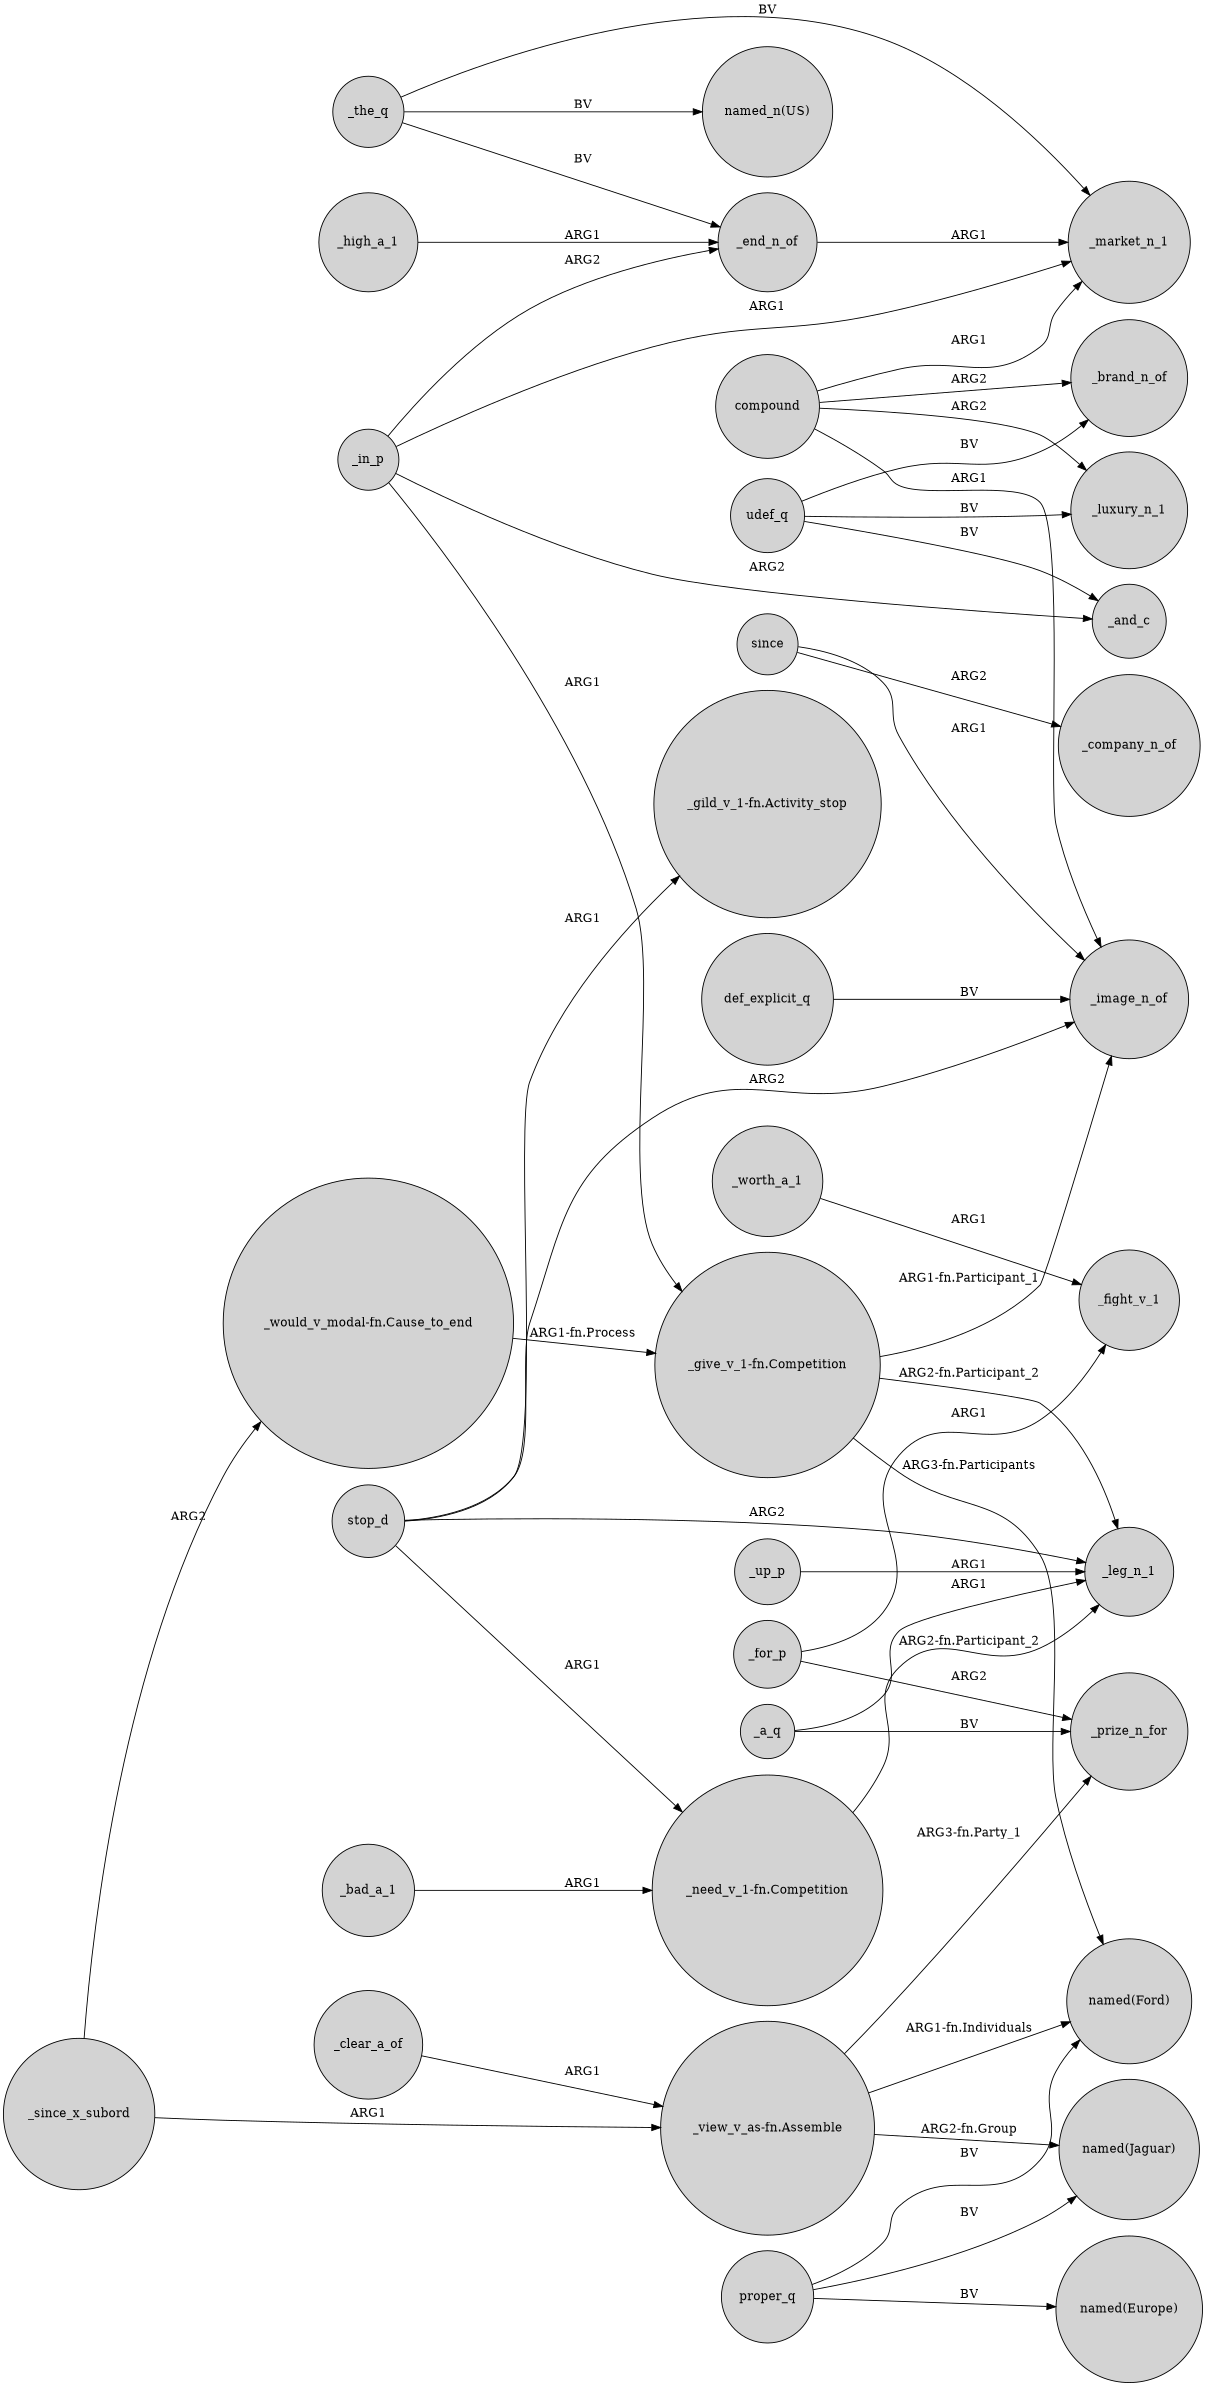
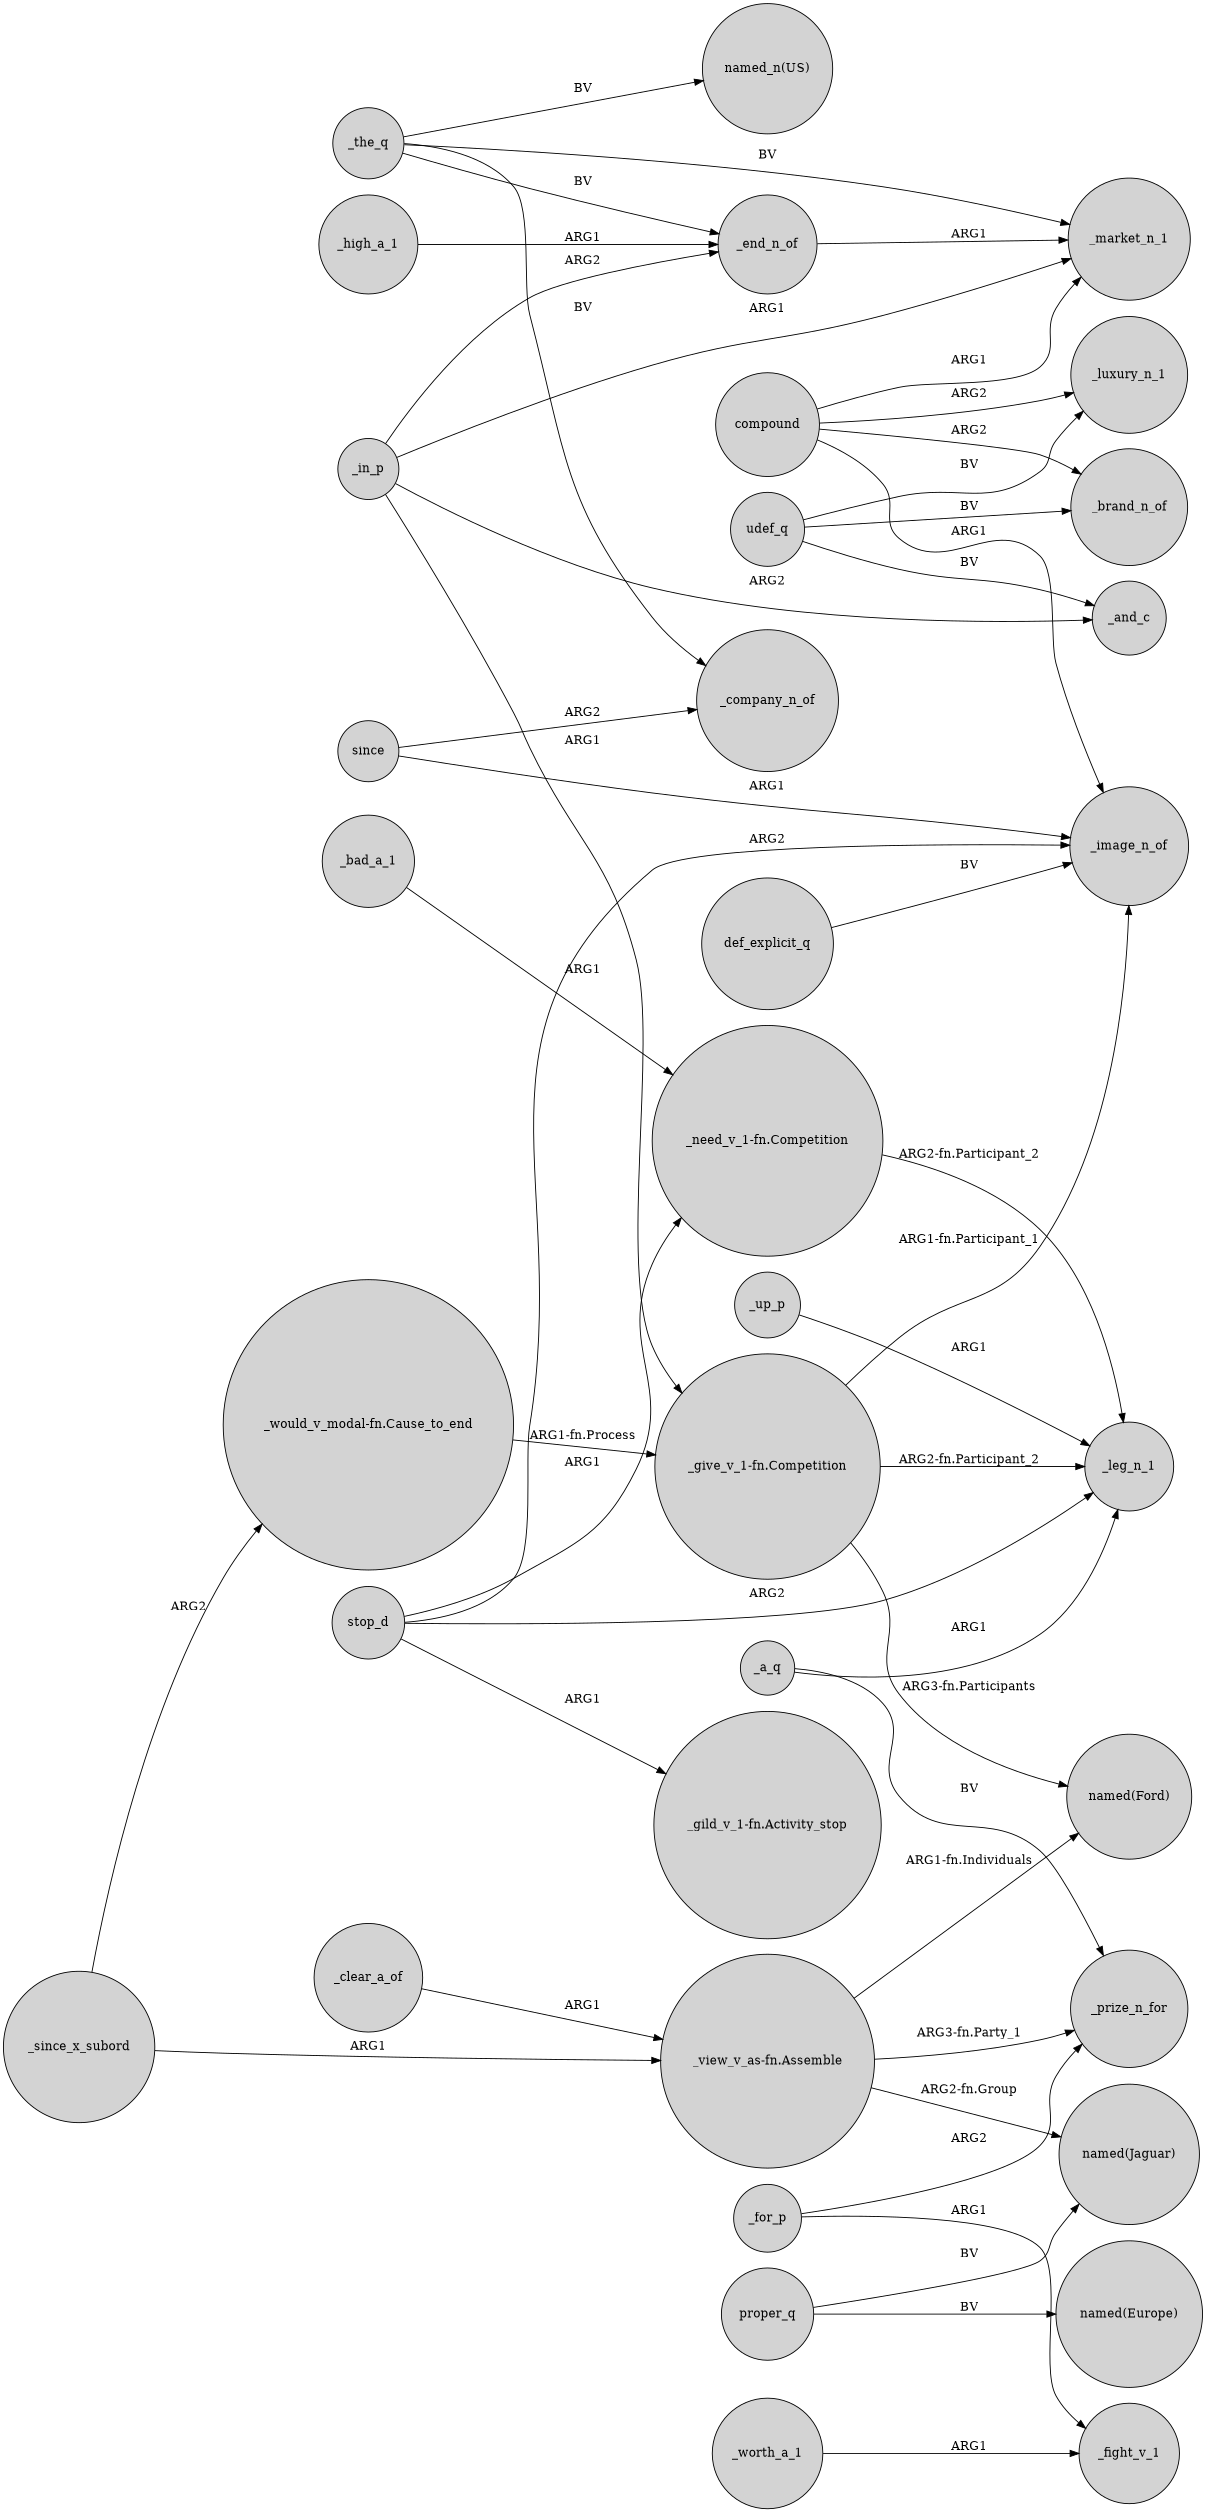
none -> (547, 384)
(970, 2185) -> none
